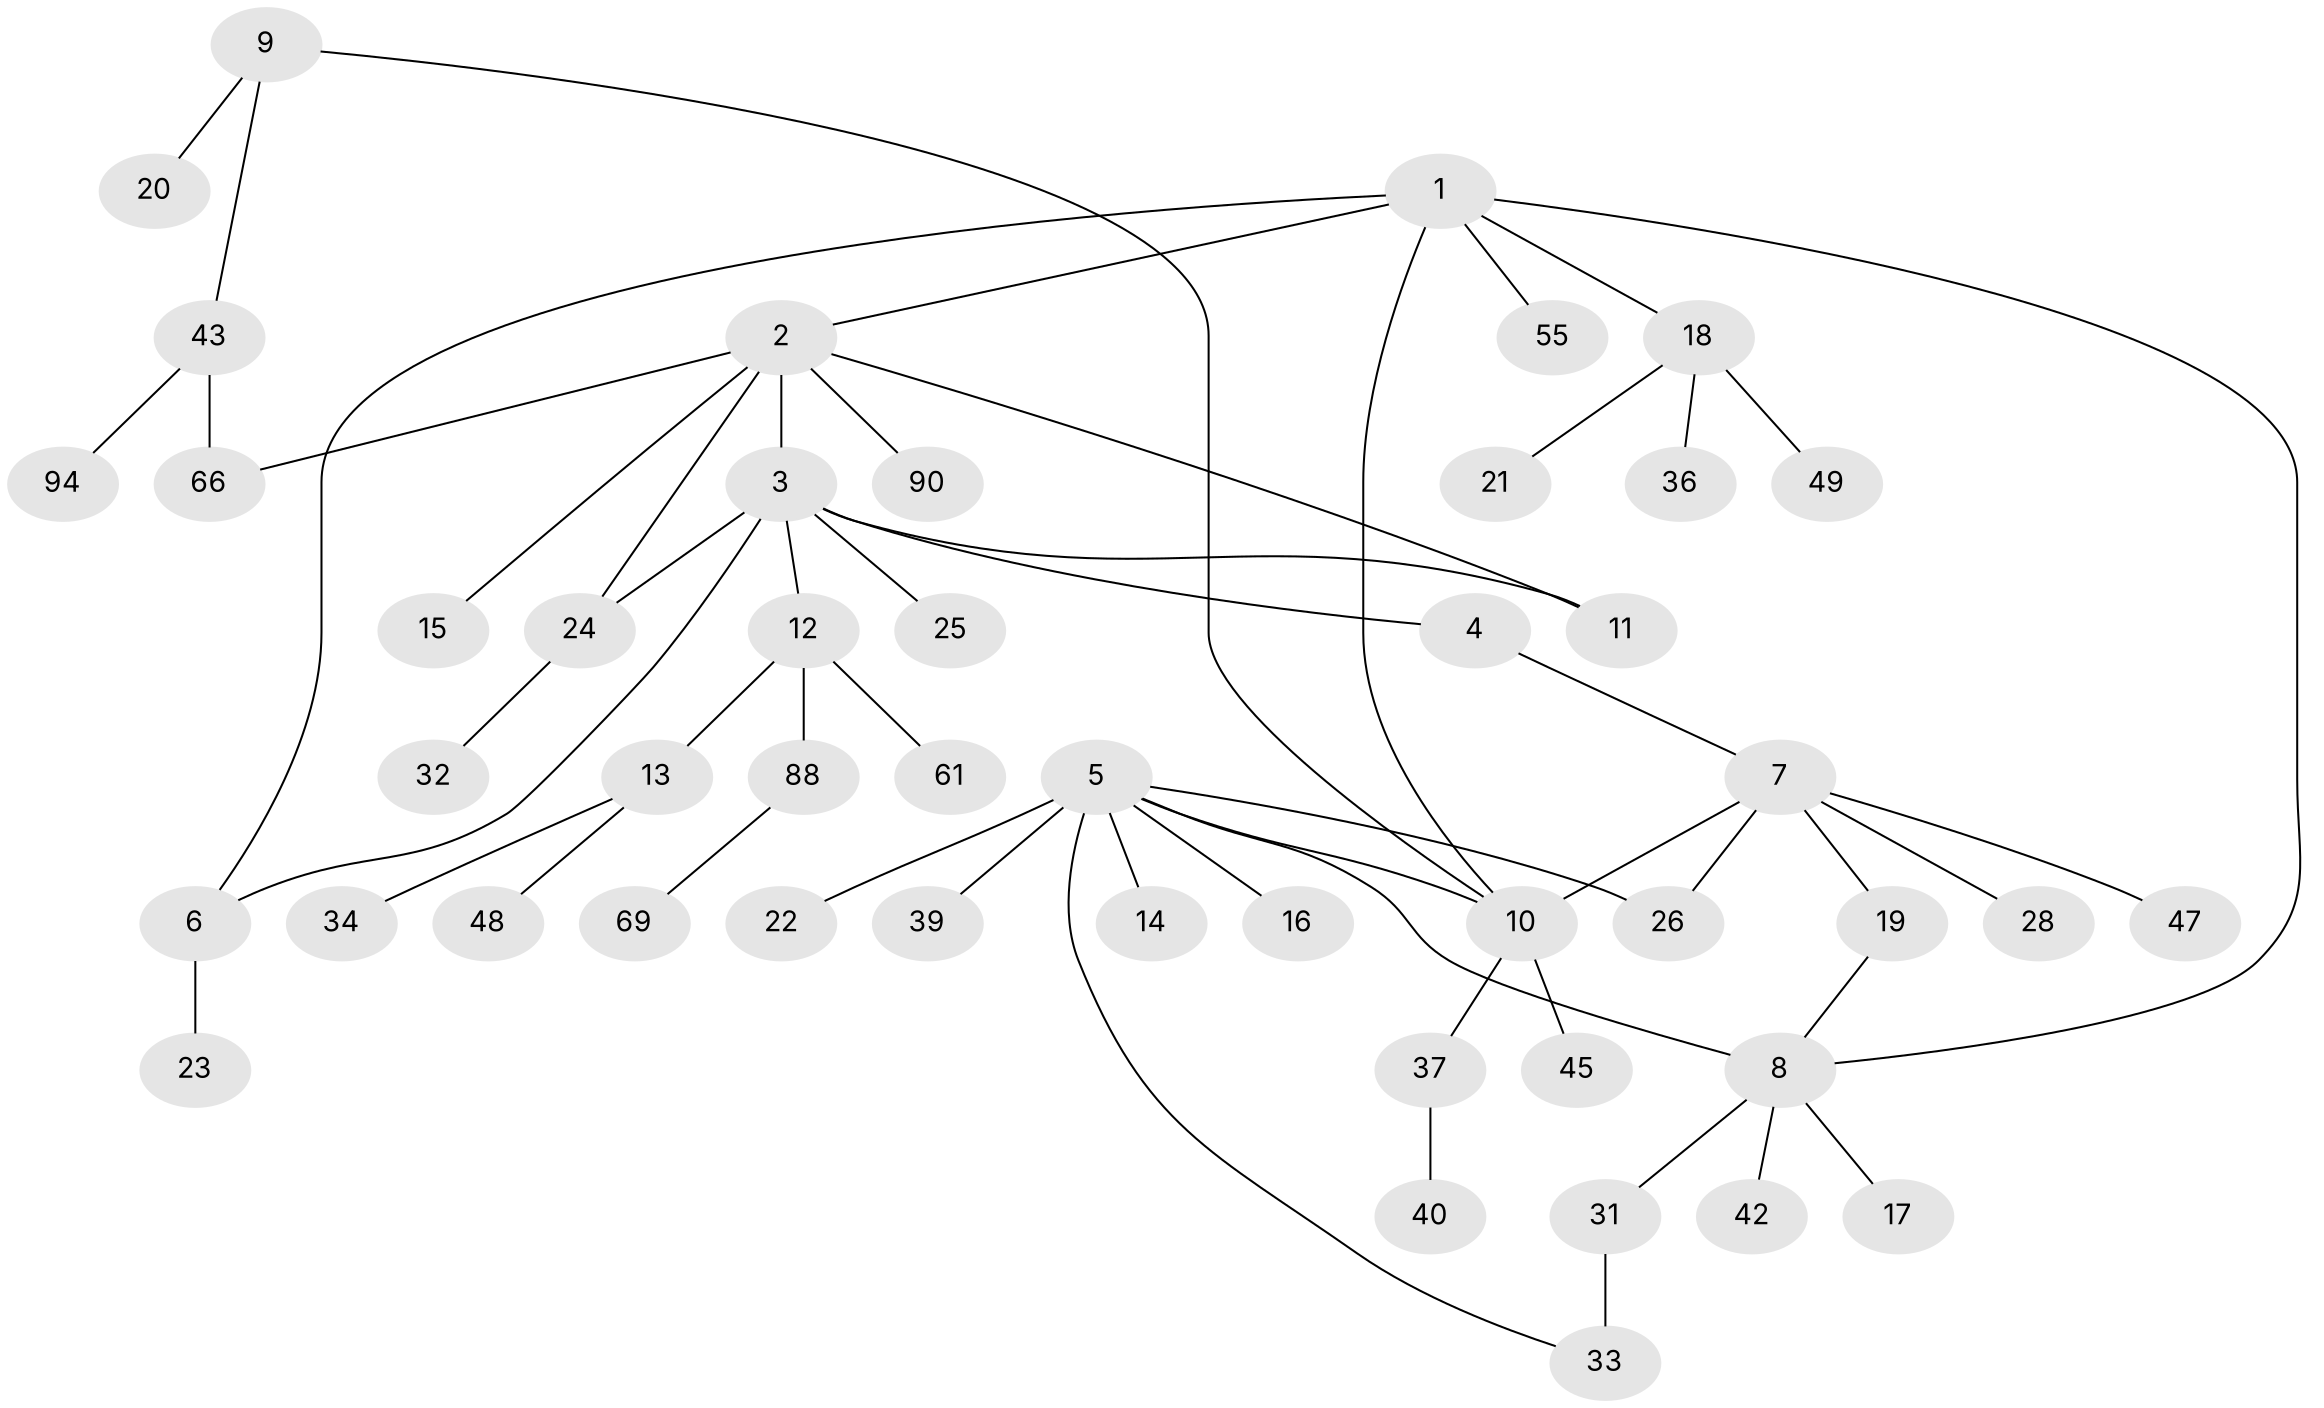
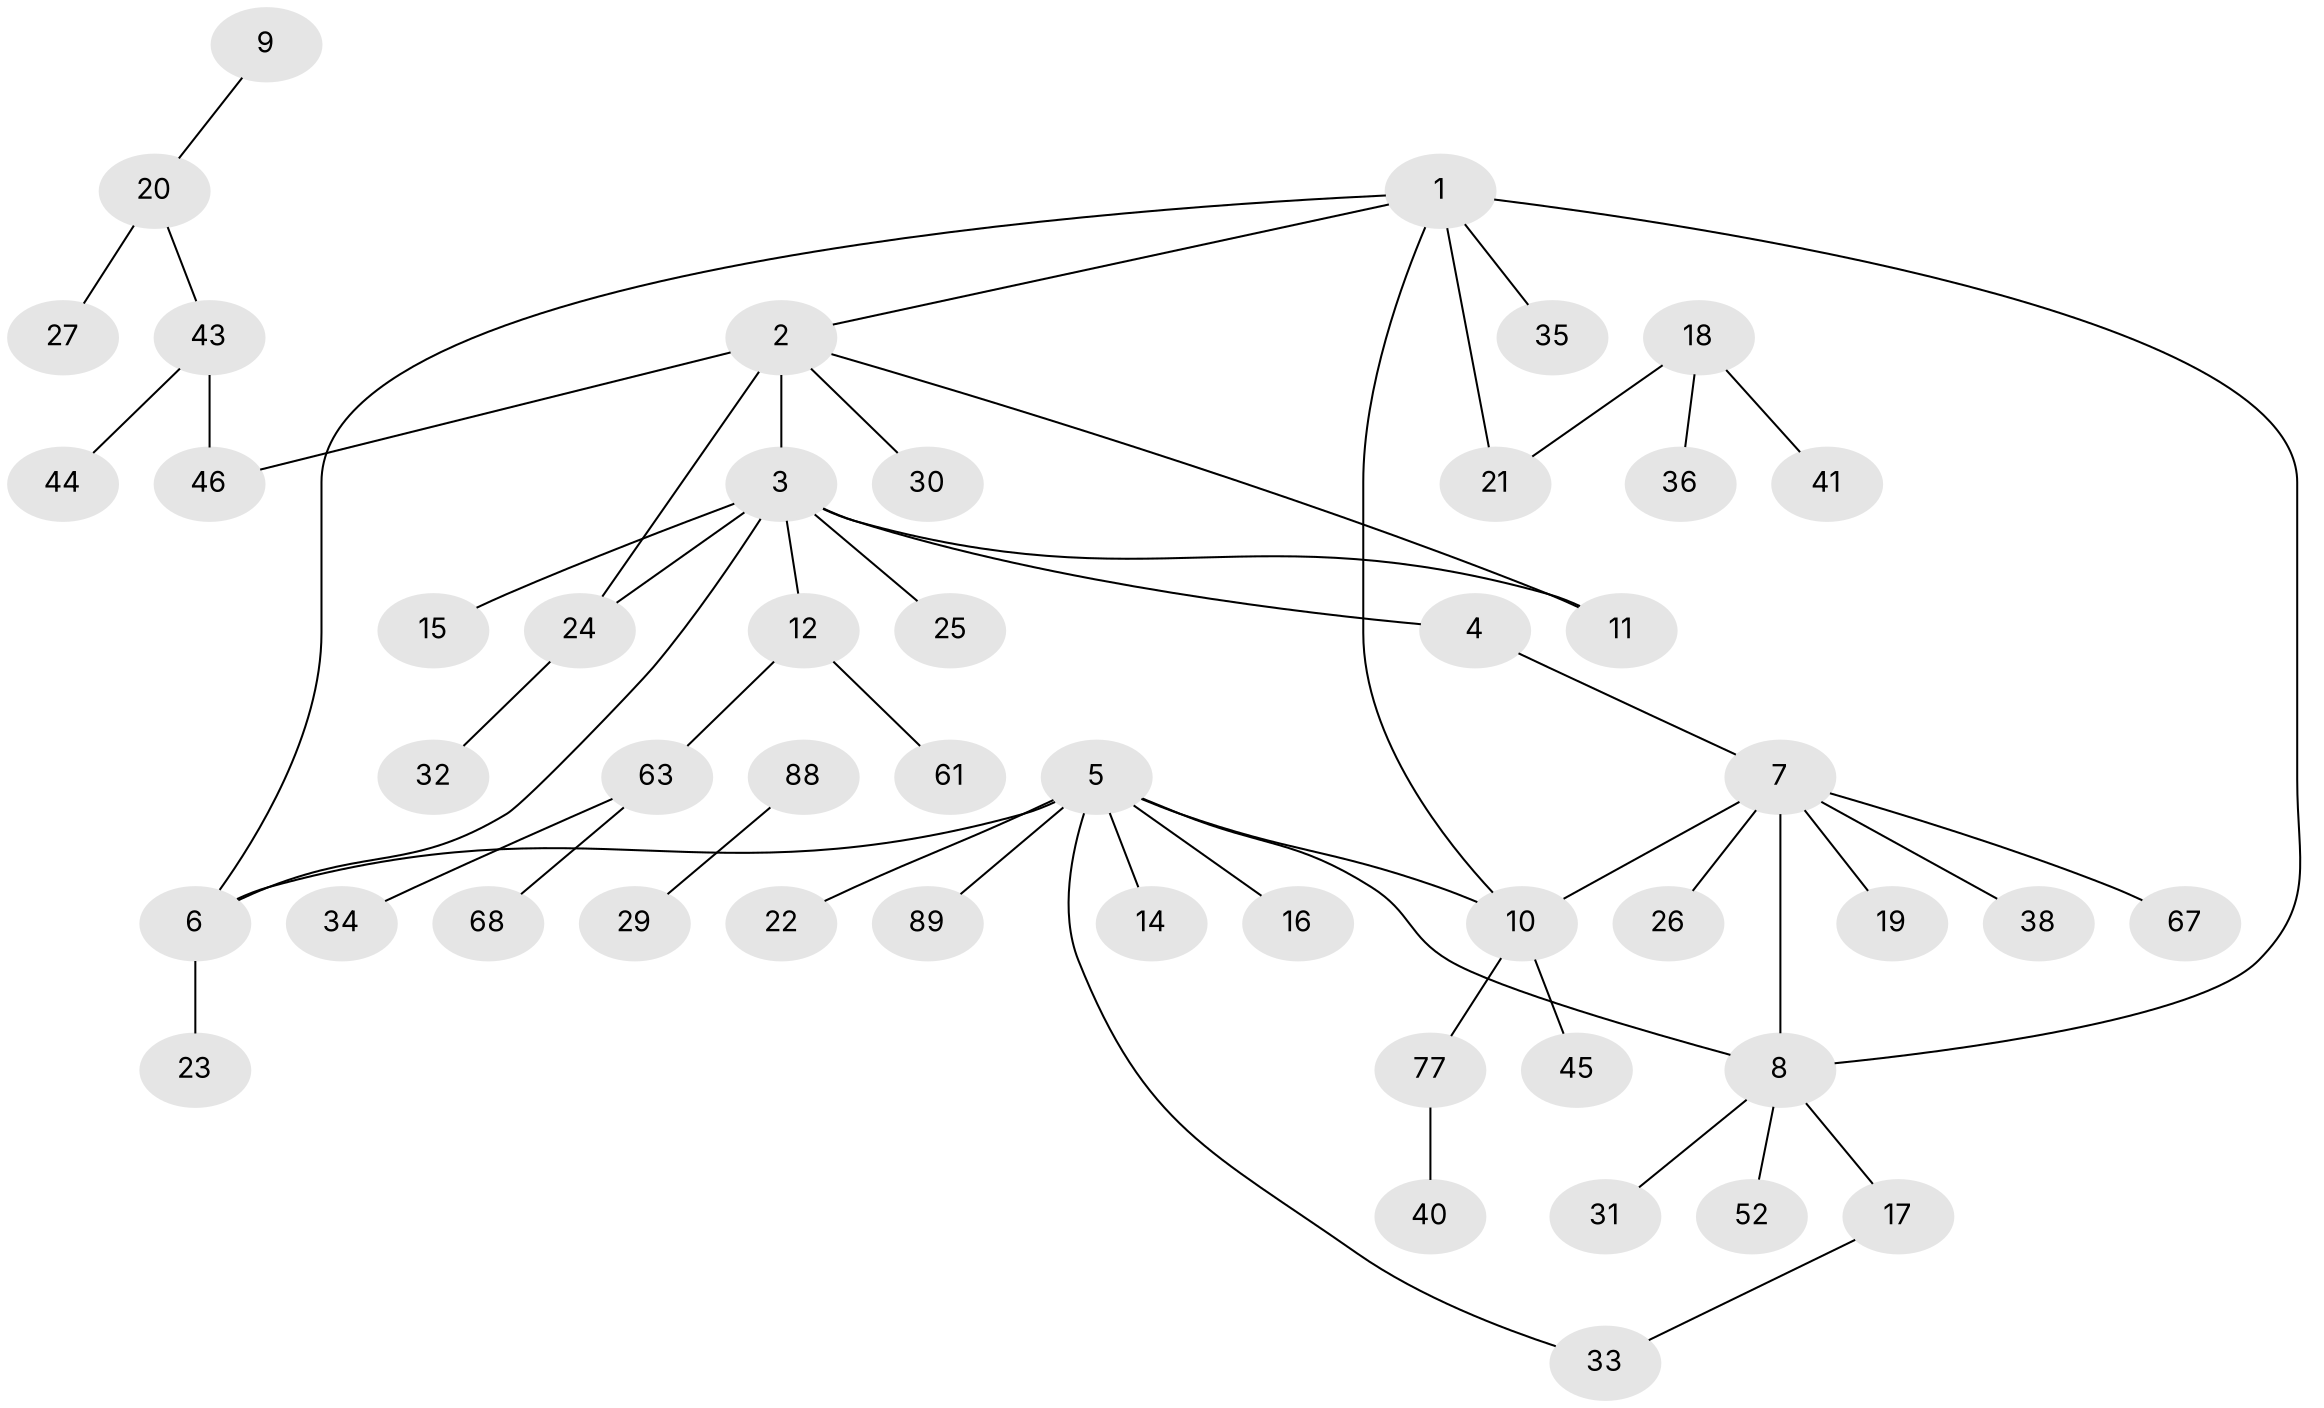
(238, 191) -> (182, 264)
(1122, 231) -> none
(1569, 264) -> (1468, 338)
none -> (63, 338)
(1552, 338) -> (1552, 338)
(606, 483) -> (605, 554)
(63, 484) -> (63, 484)
(210, 484) -> (210, 484)
(928, 484) -> (928, 484)
(1827, 484) -> (1827, 484)
(804, 704) -> none
(657, 777) -> (657, 777)
(1355, 824) -> (646, 851)
(488, 924) -> (488, 924)
(635, 924) -> (635, 924)
(928, 924) -> (928, 924)
(2039, 924) -> (2039, 924)
(2185, 924) -> (2185, 924)
(1836, 997) -> (1780, 924)
(1430, 1070) -> (1430, 1070)
(1752, 1217) -> (1752, 1217)
(1605, 1290) -> (1752, 1290)
